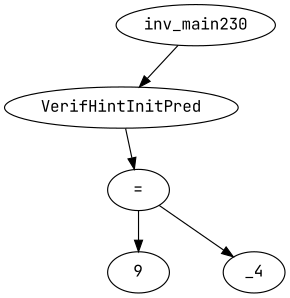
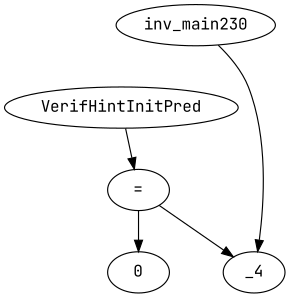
(163, 62) -> (260, 137)
(139, 272) -> (139, 272)
